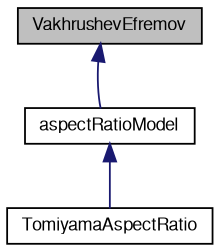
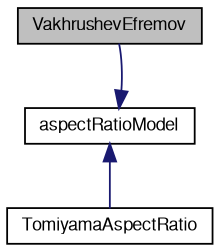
(98, 85) -> (122, 67)
